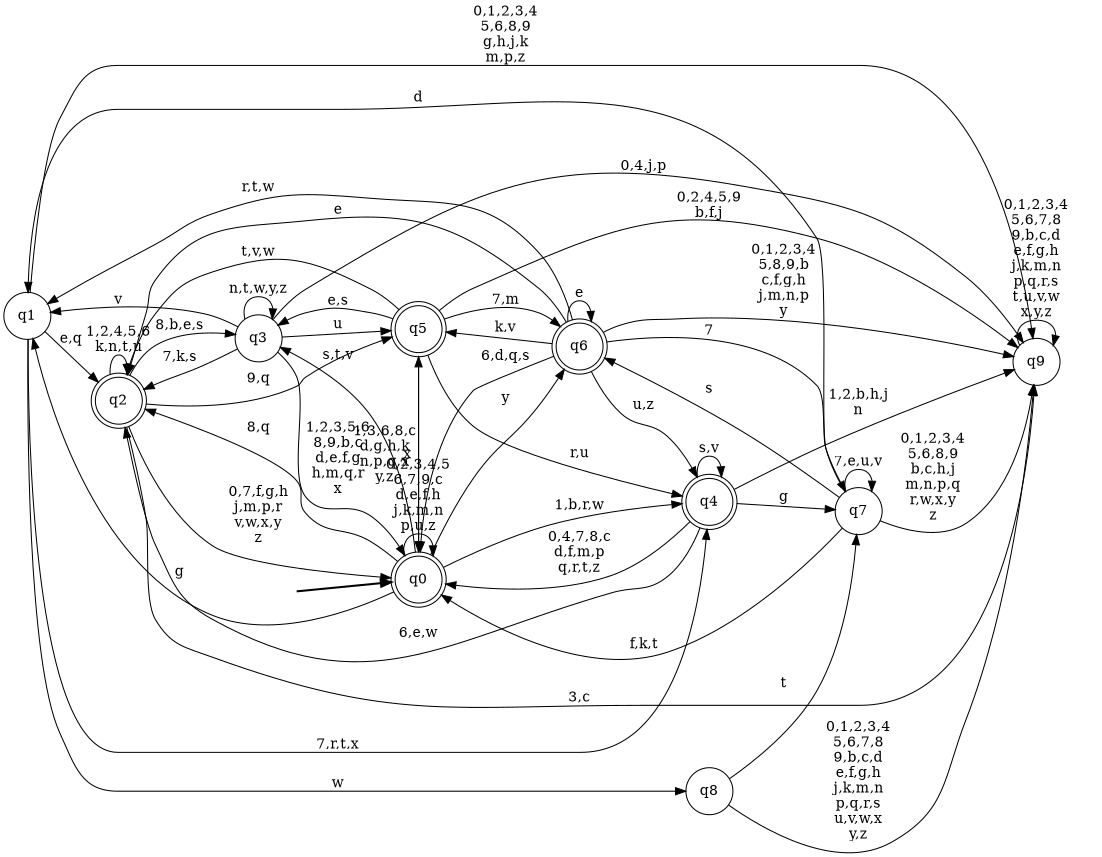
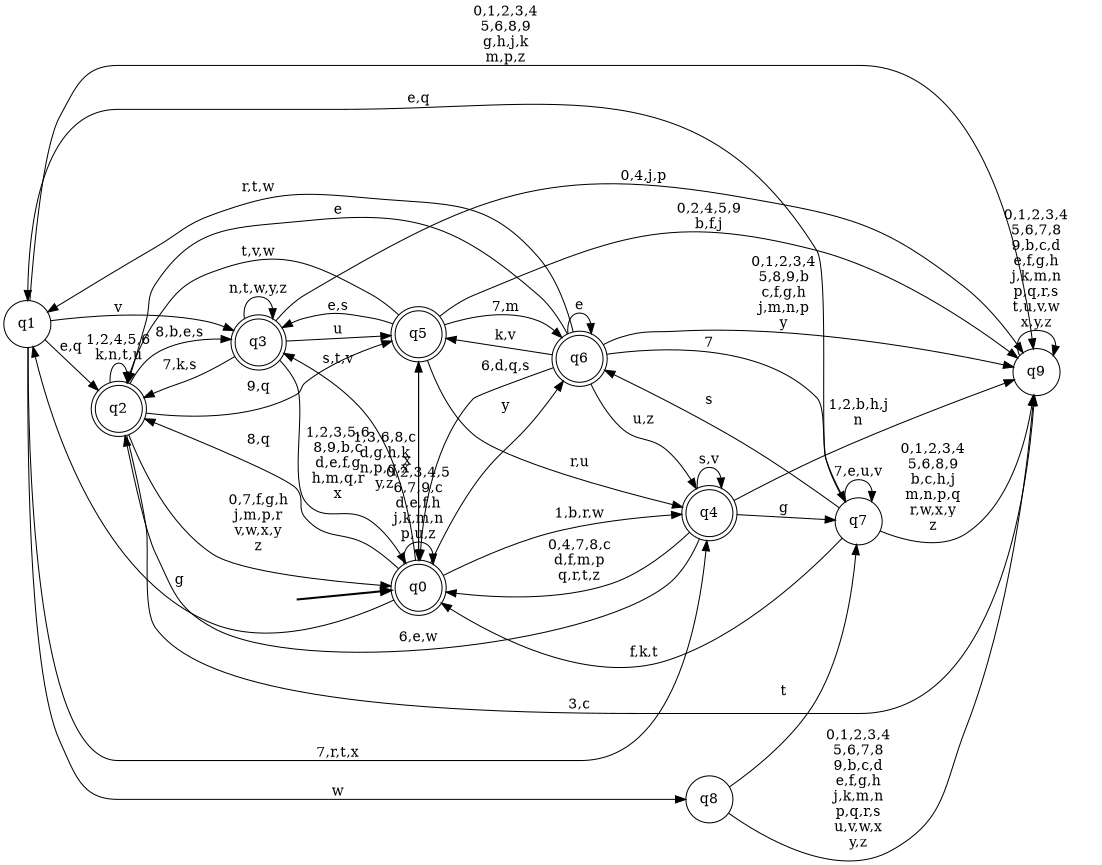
(419, 98) -> (419, 99)
(137, 307) -> (138, 315)
(259, 338) -> (259, 342)
